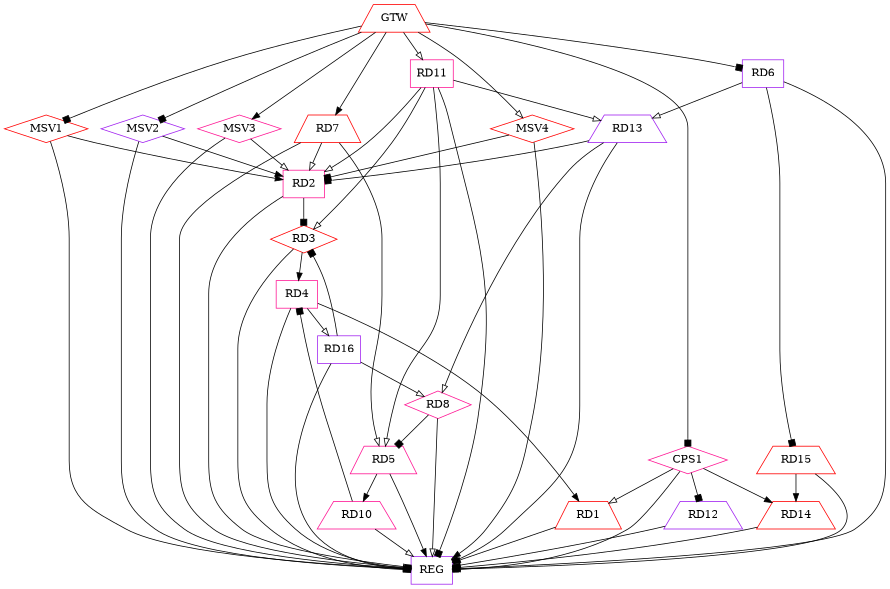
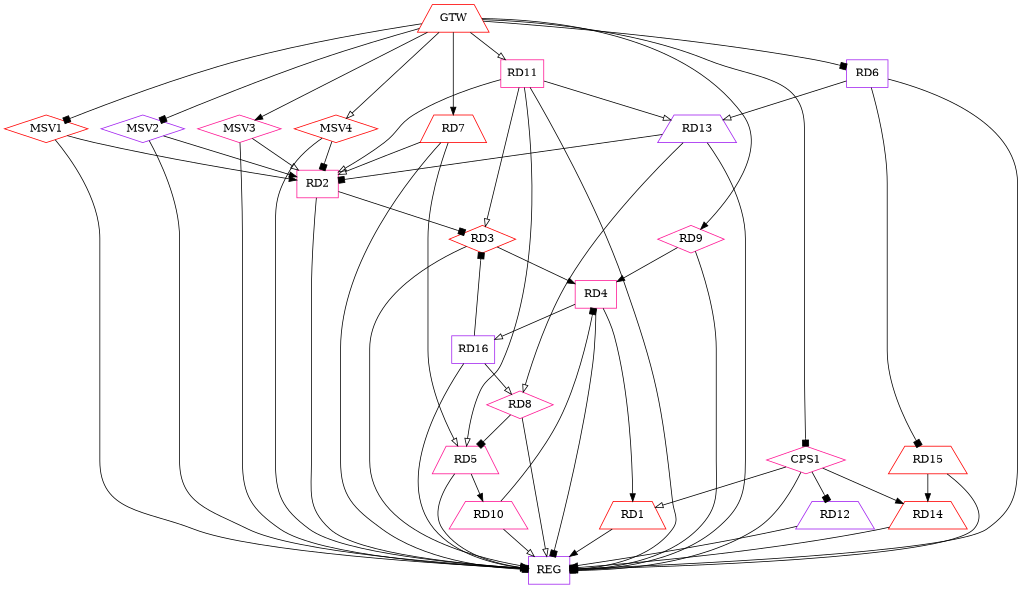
none -> (691, 239)
